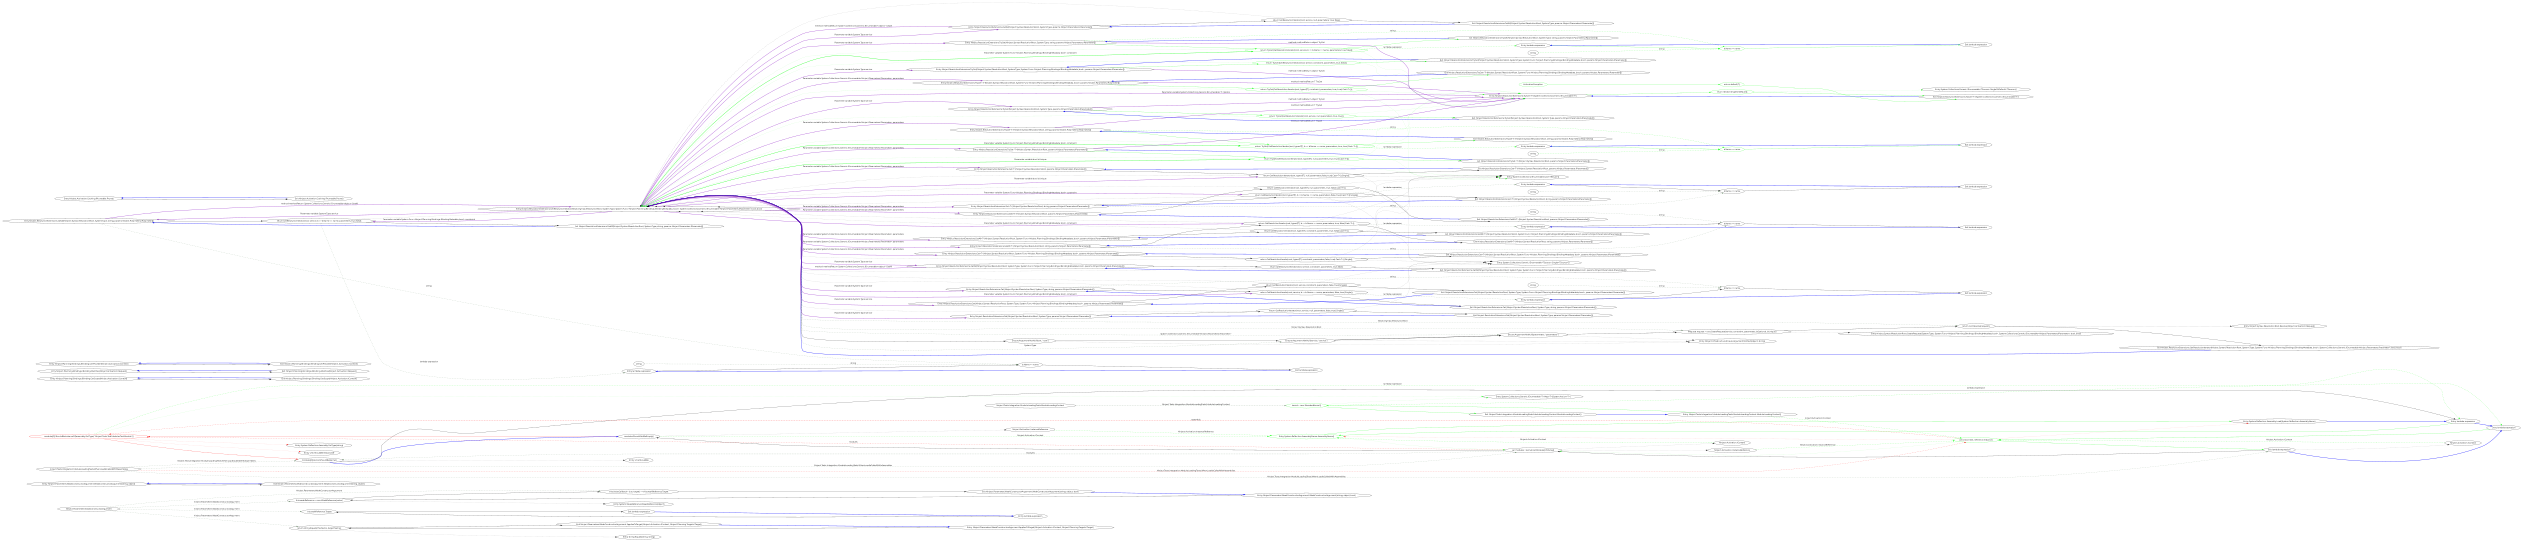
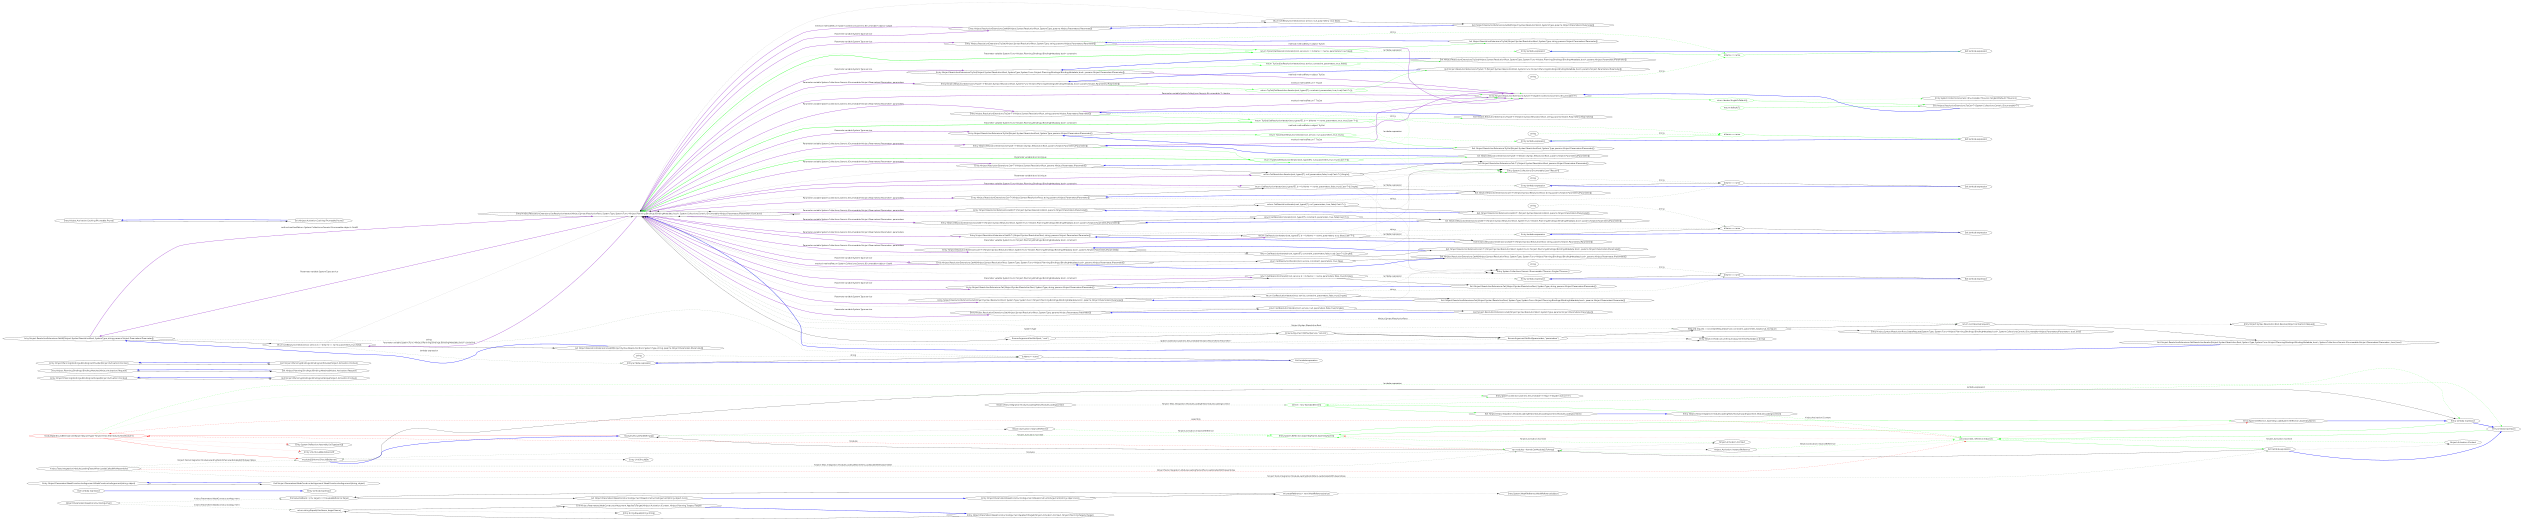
(1533, 85) -> none
(203, 505) -> none
(319, 512) -> none
